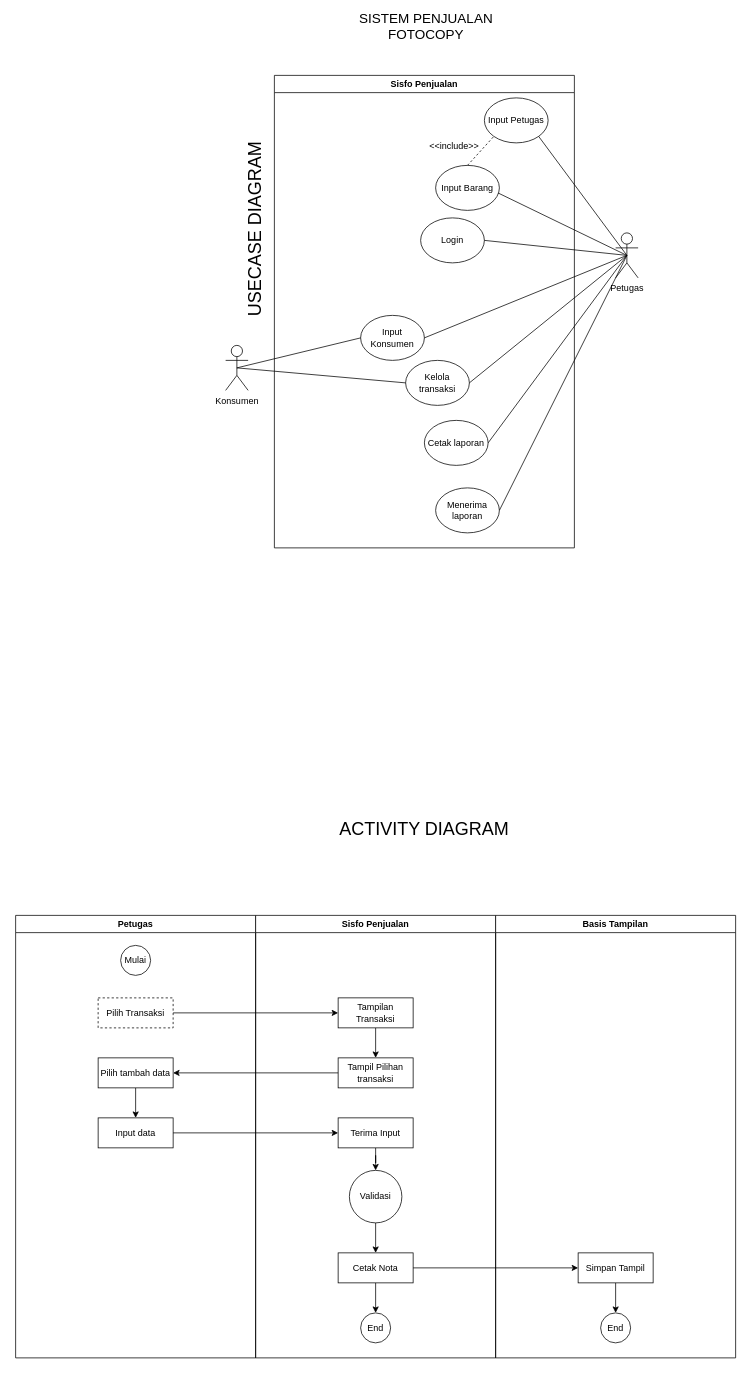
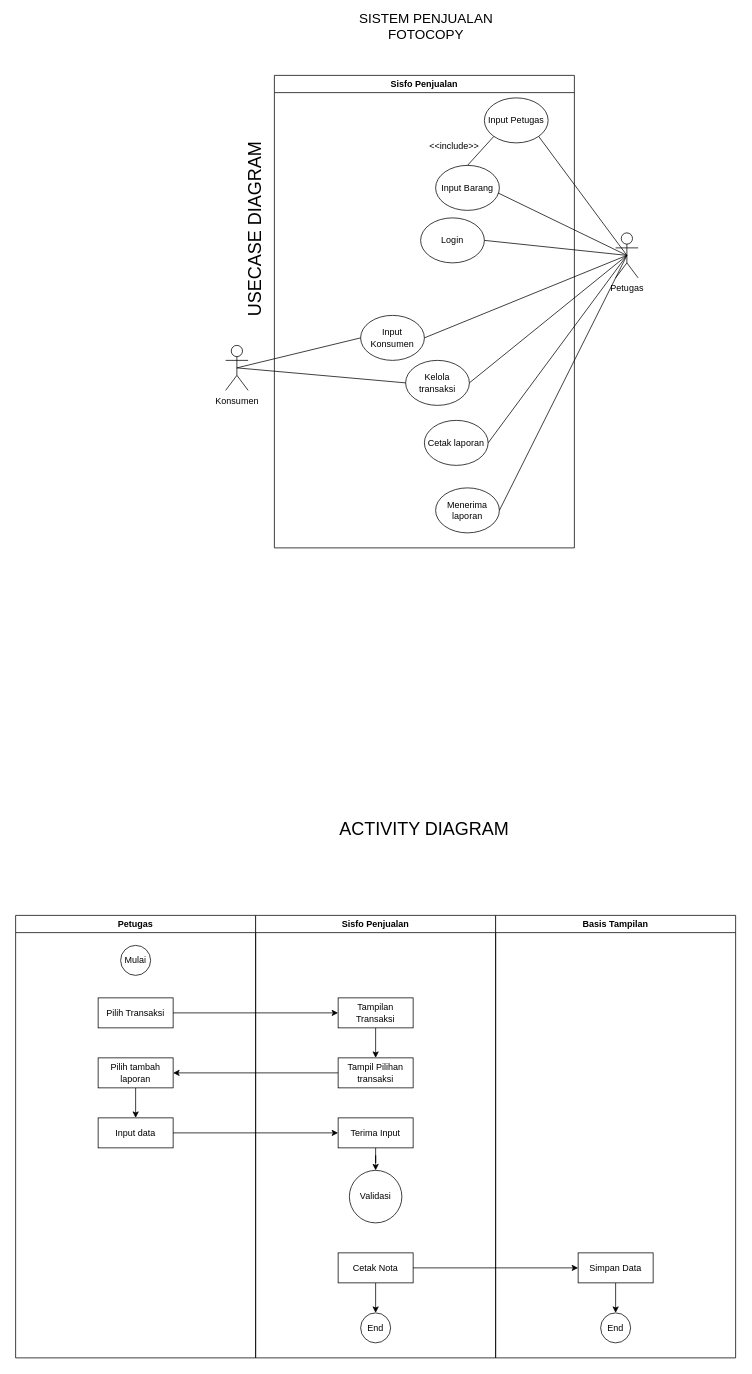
(480, 151) -> (480, 151)
(135, 1013) -> (135, 1013)
(135, 1073) -> (135, 1073)
(375, 1235) -> none
(615, 1268) -> (615, 1268)
